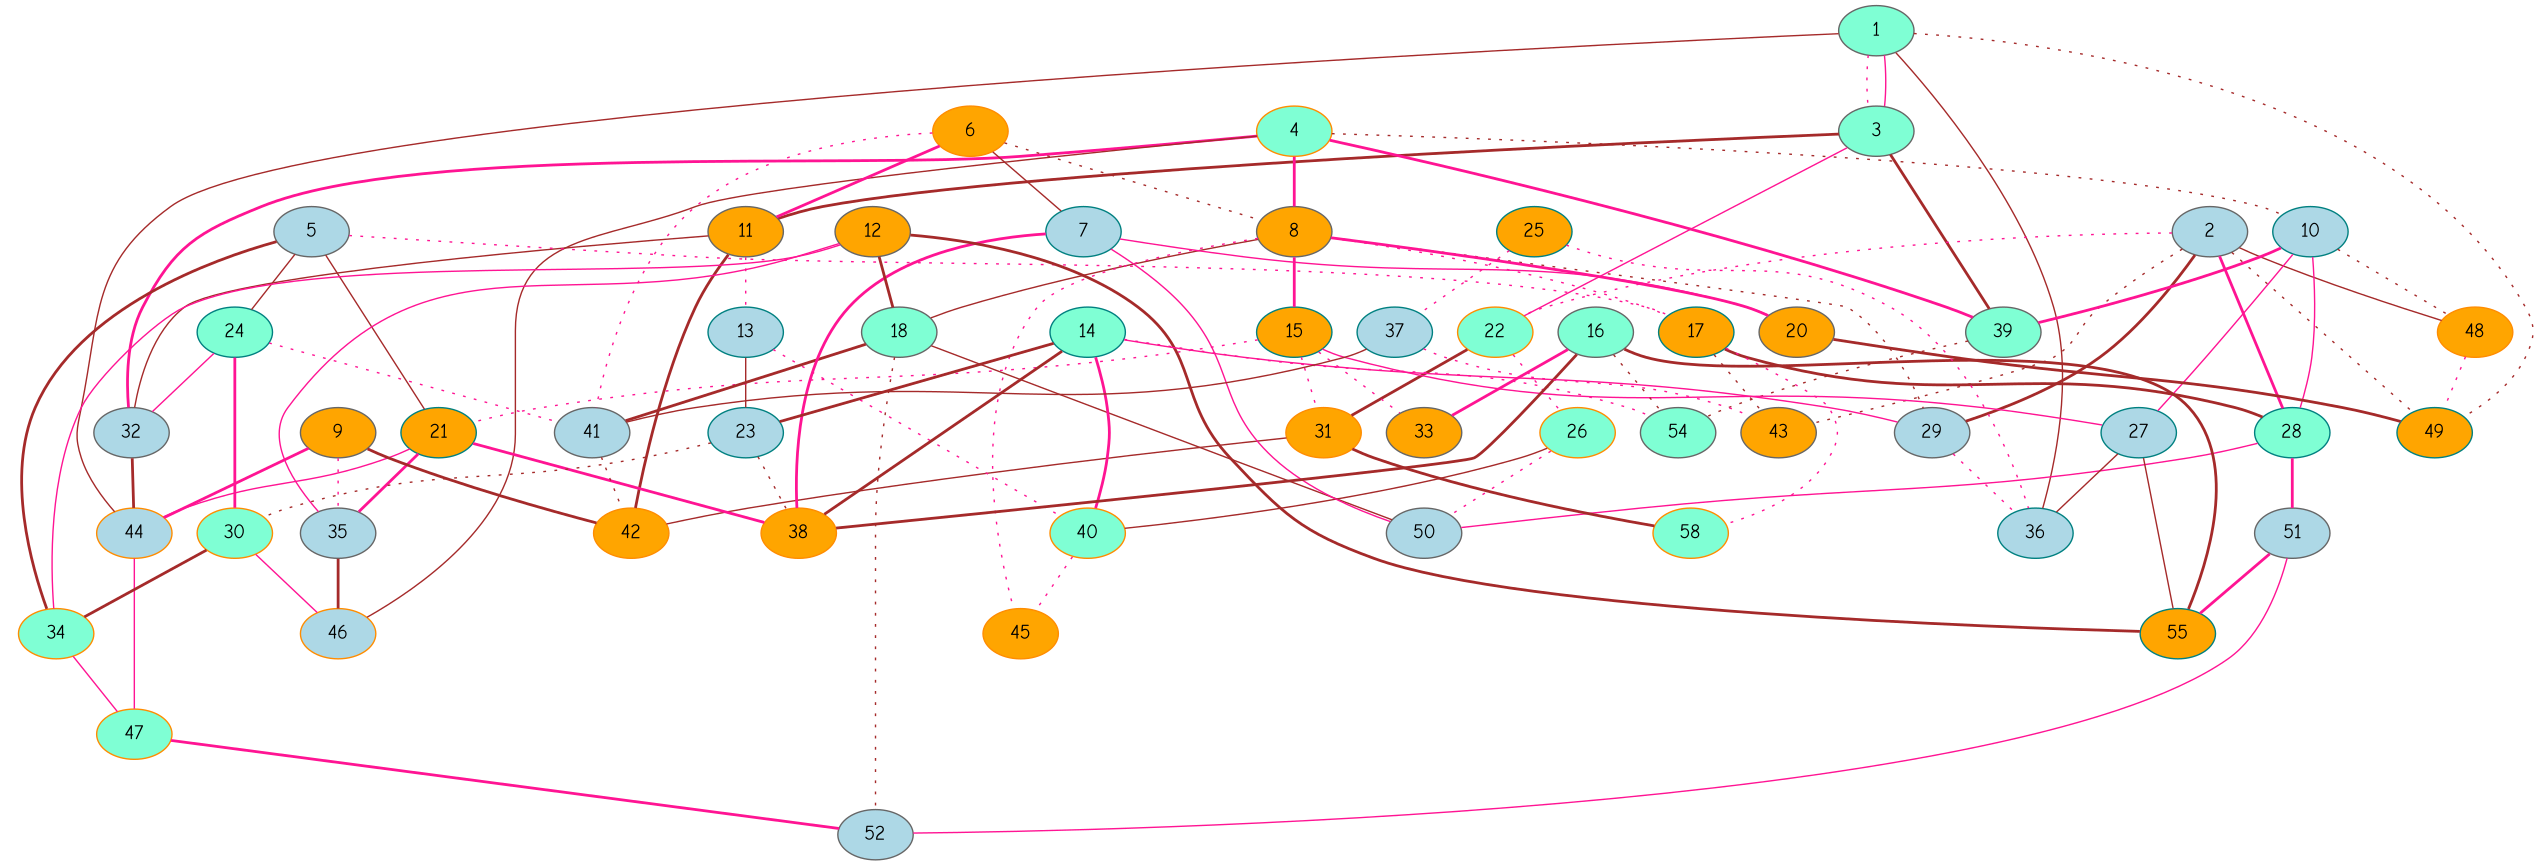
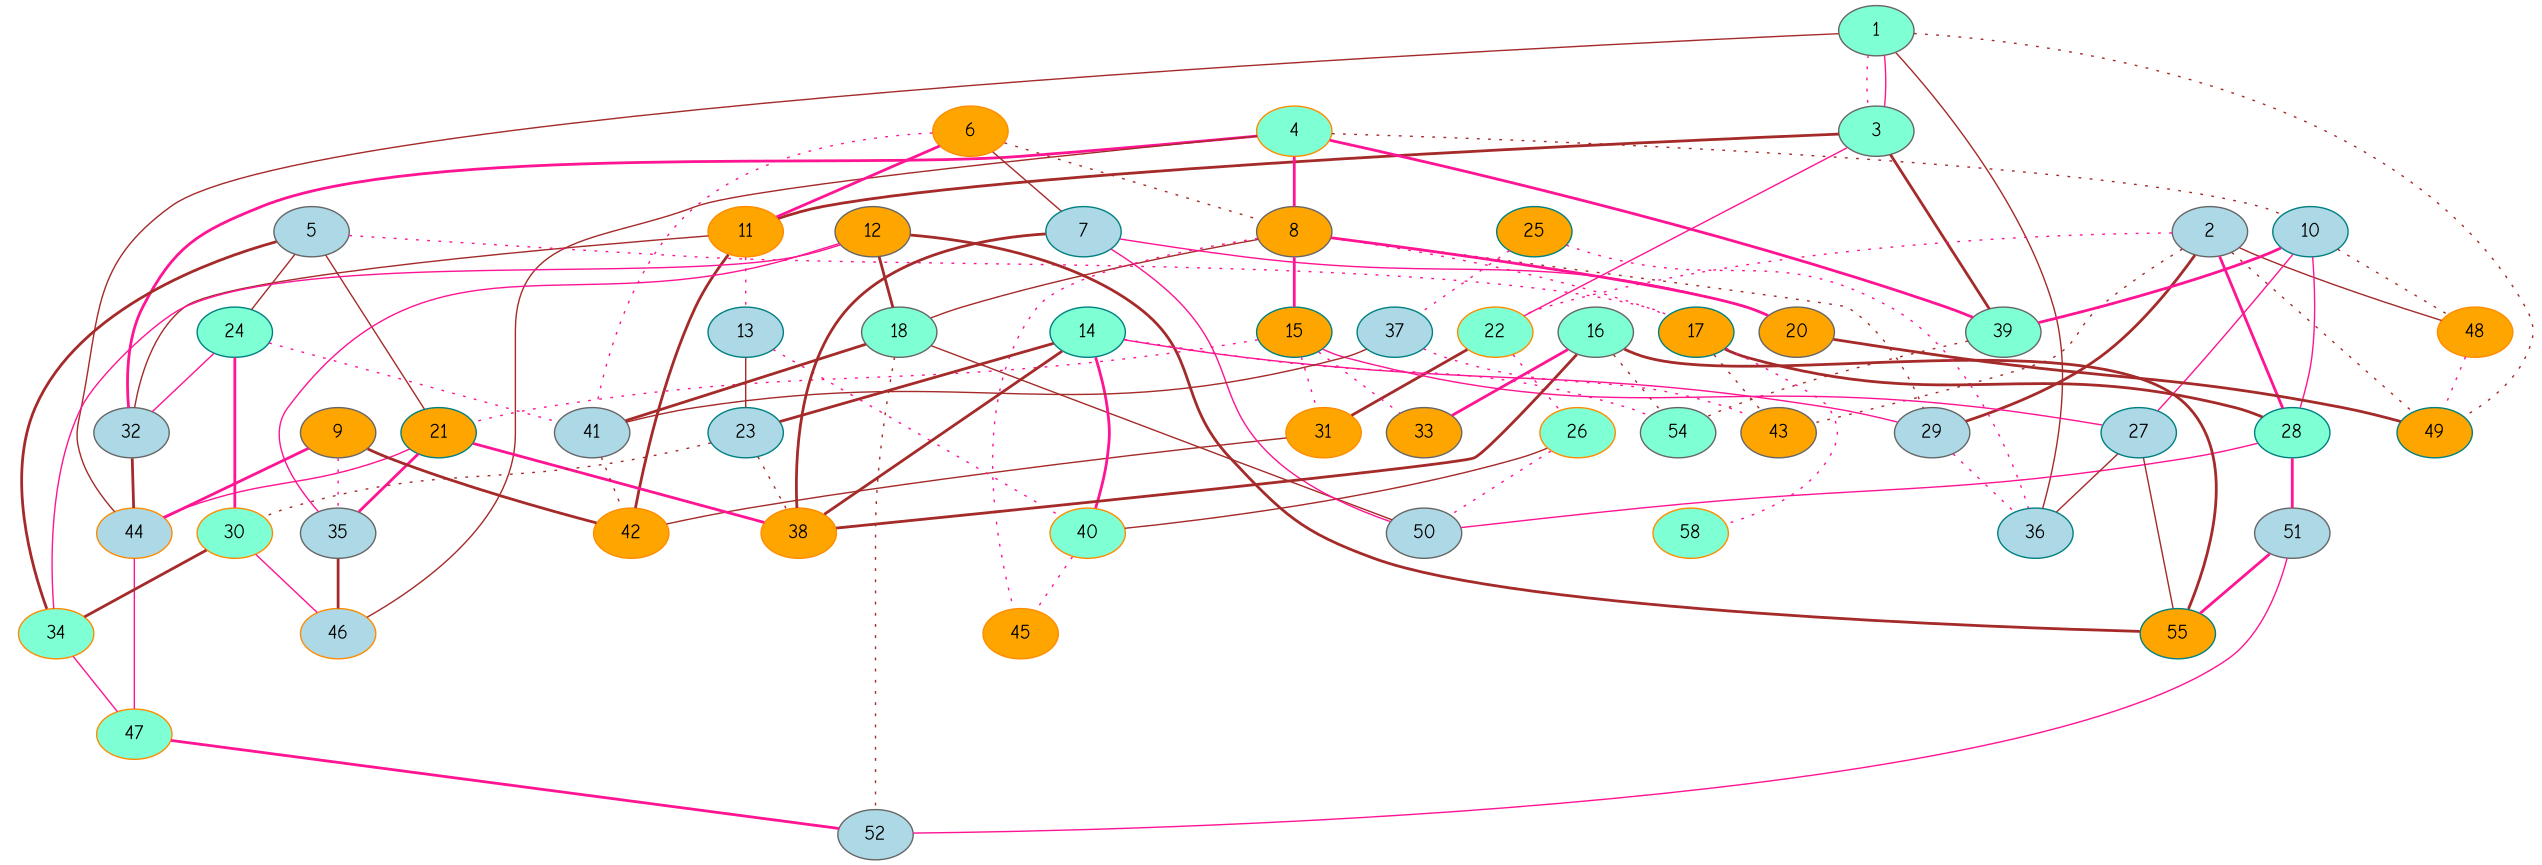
(746, 232) -> (746, 232)
(850, 306) -> (850, 306)
(1501, 494) -> none
